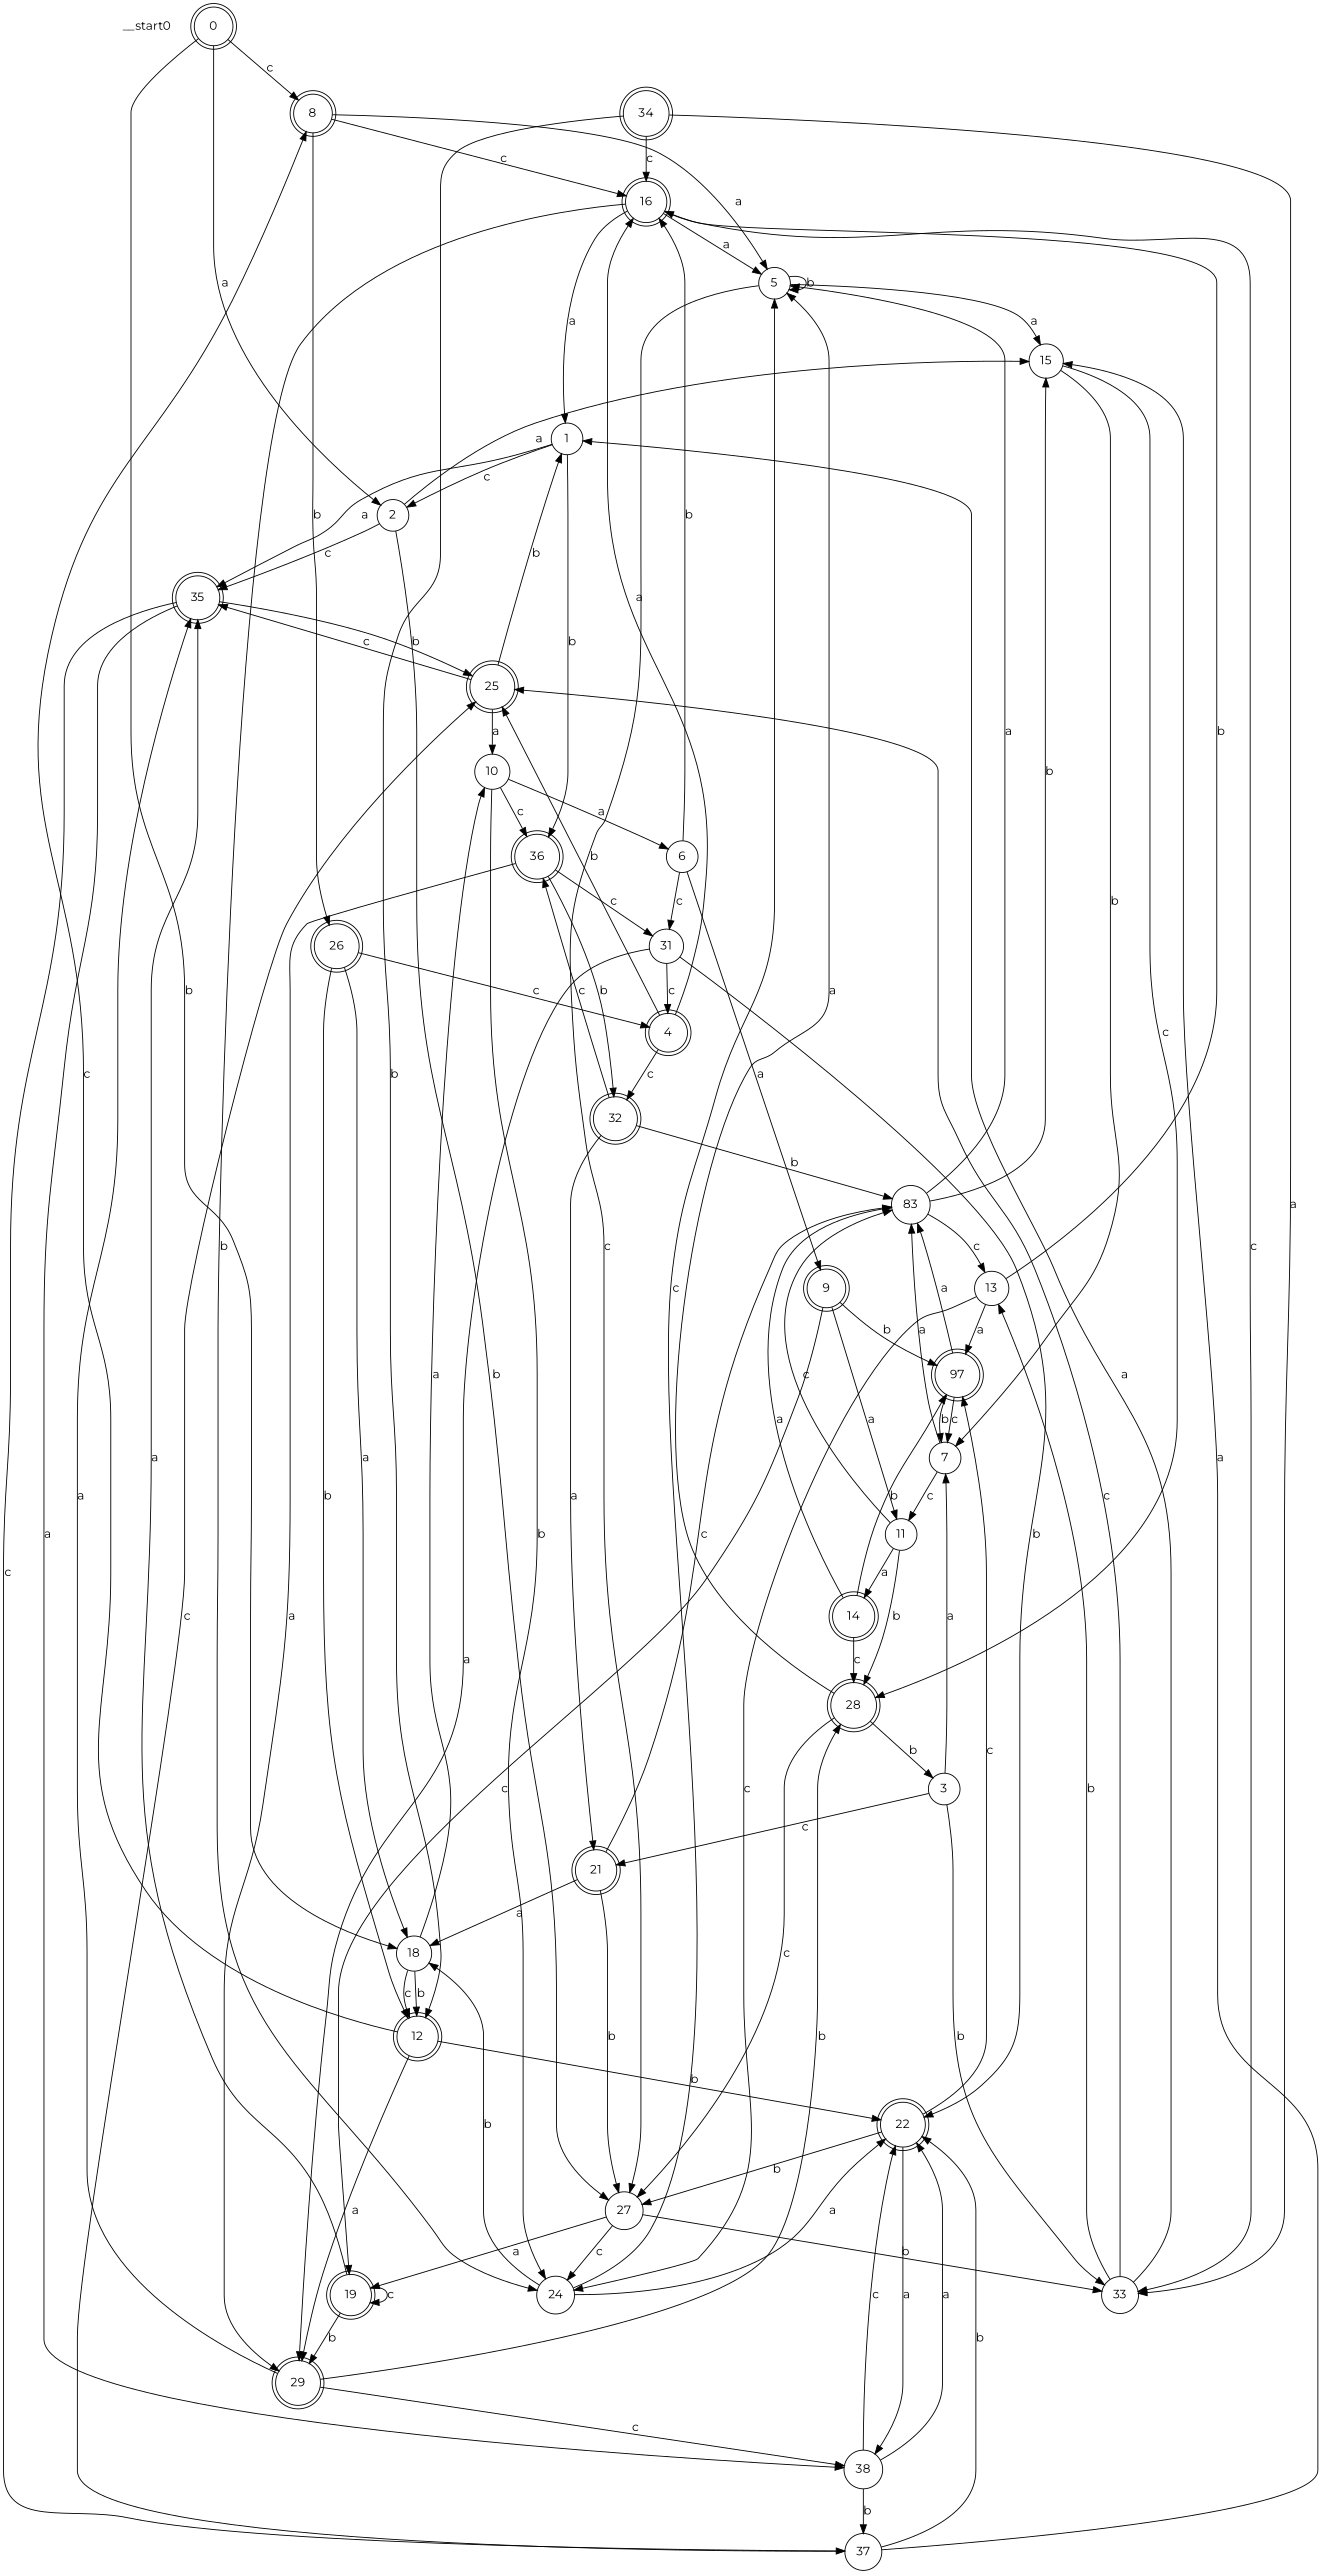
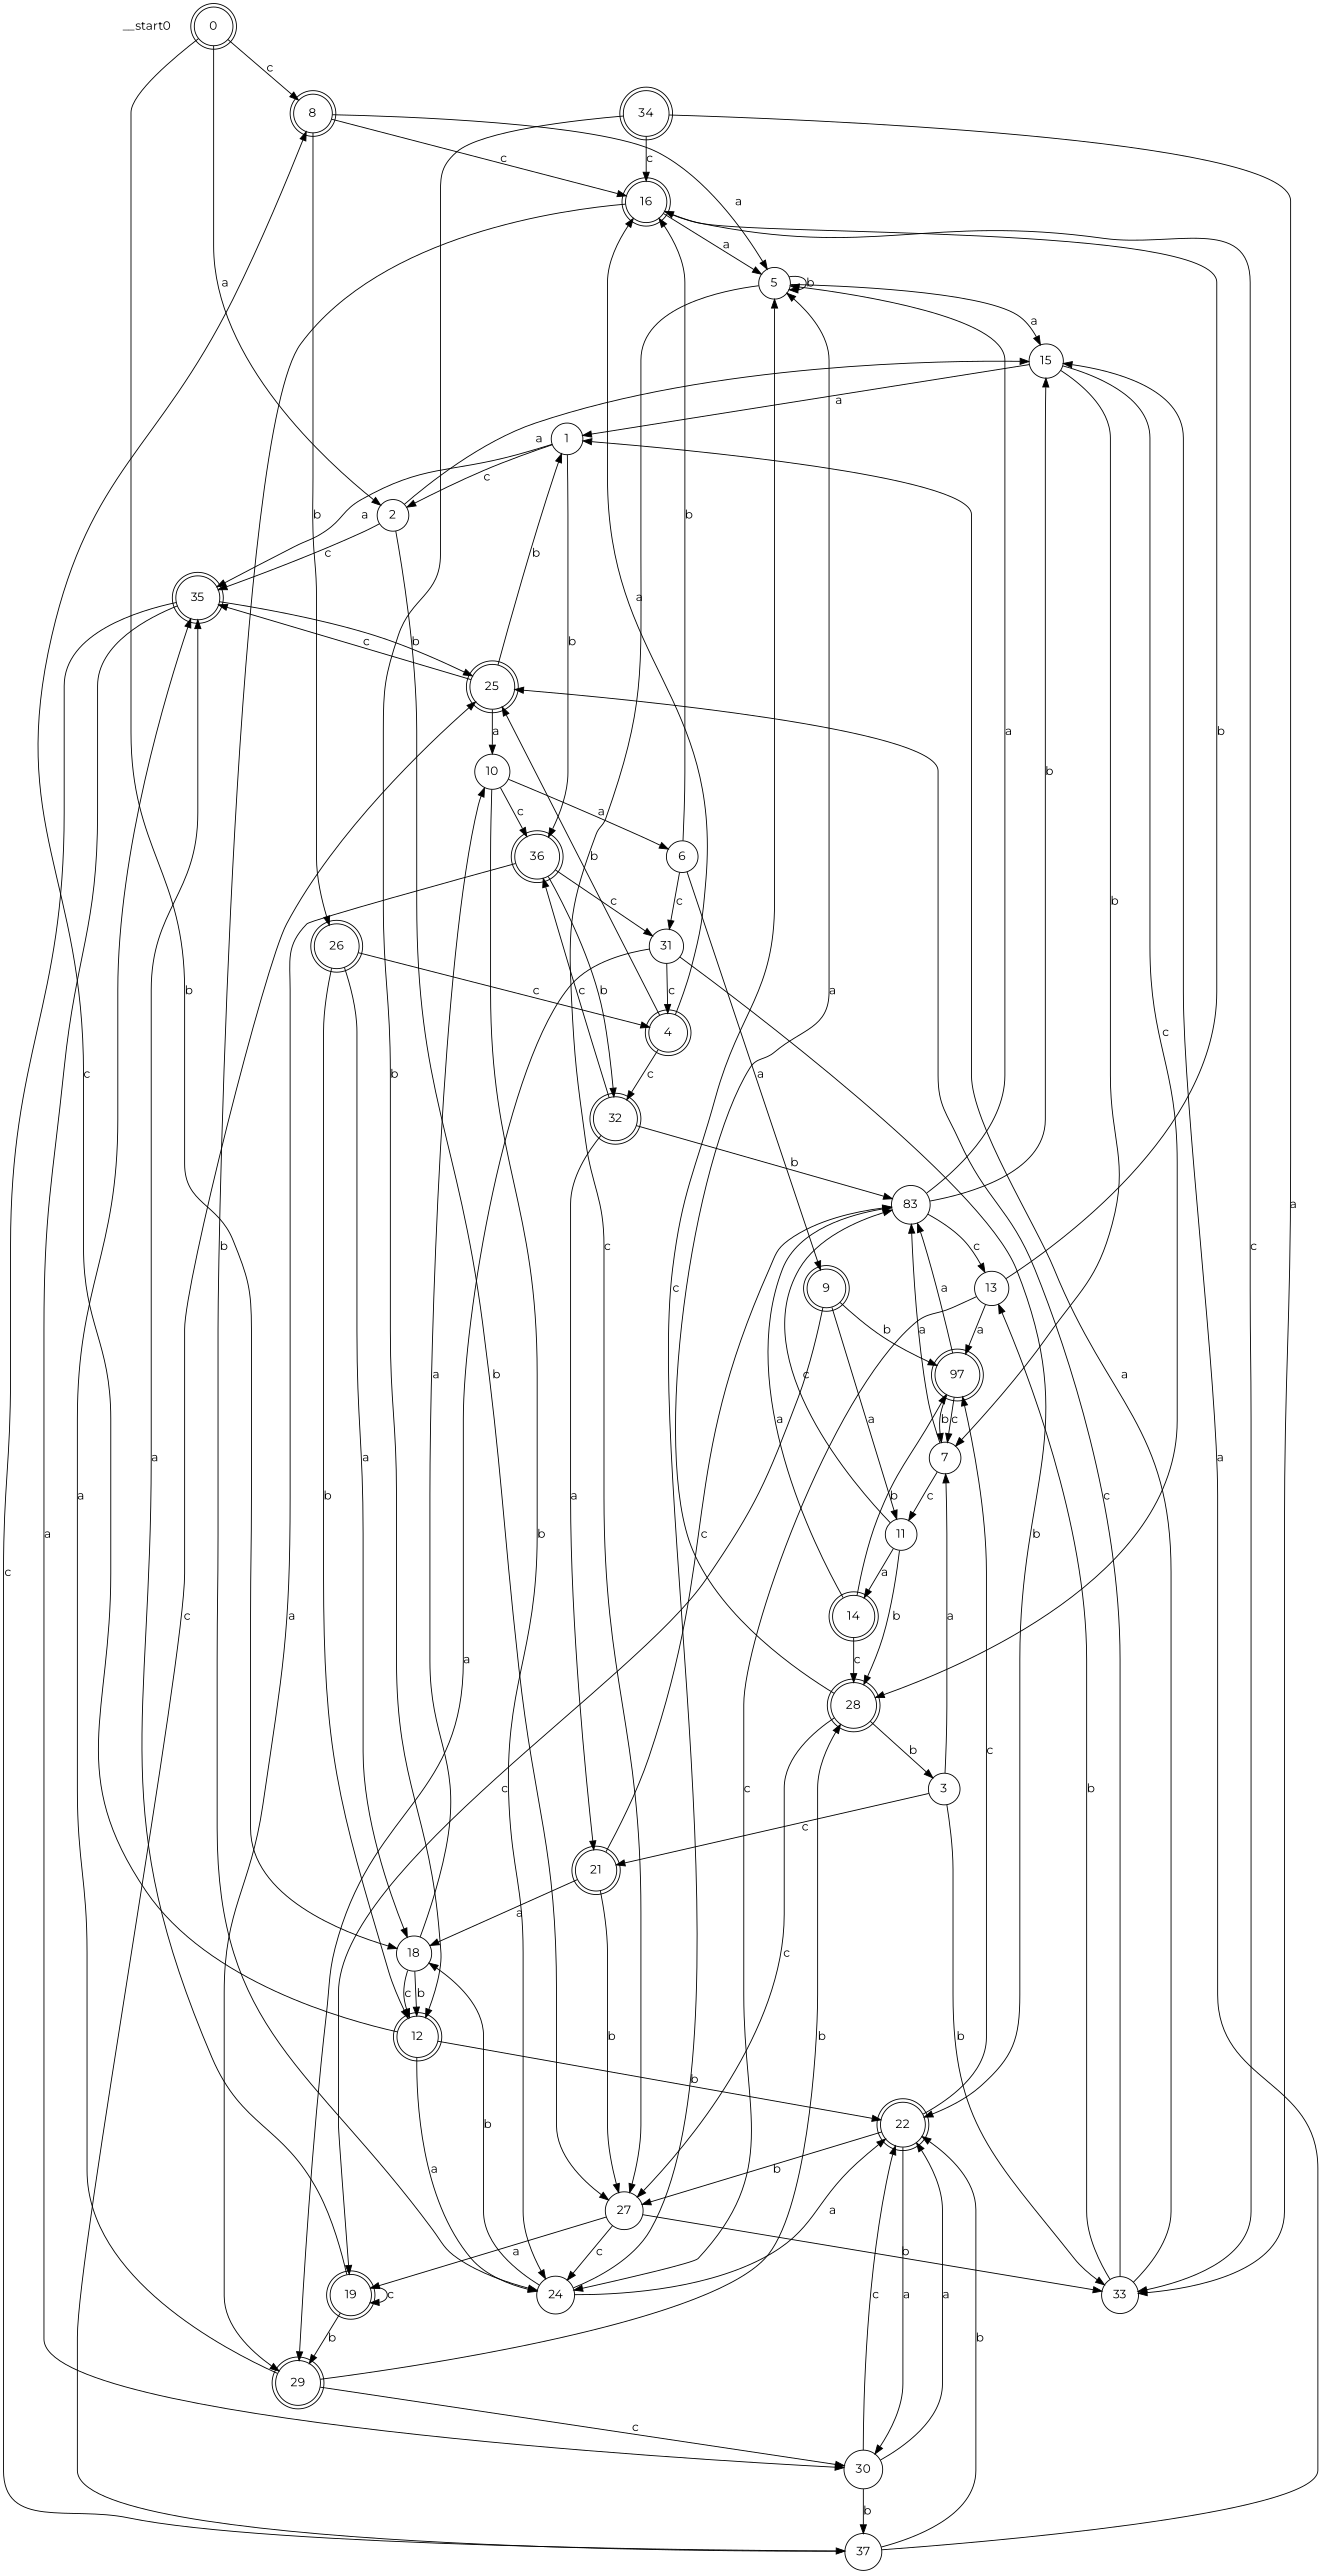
(571, 303) -> (810, 399)
(351, 2194) -> (437, 2195)
(863, 2469) -> (863, 2469)
